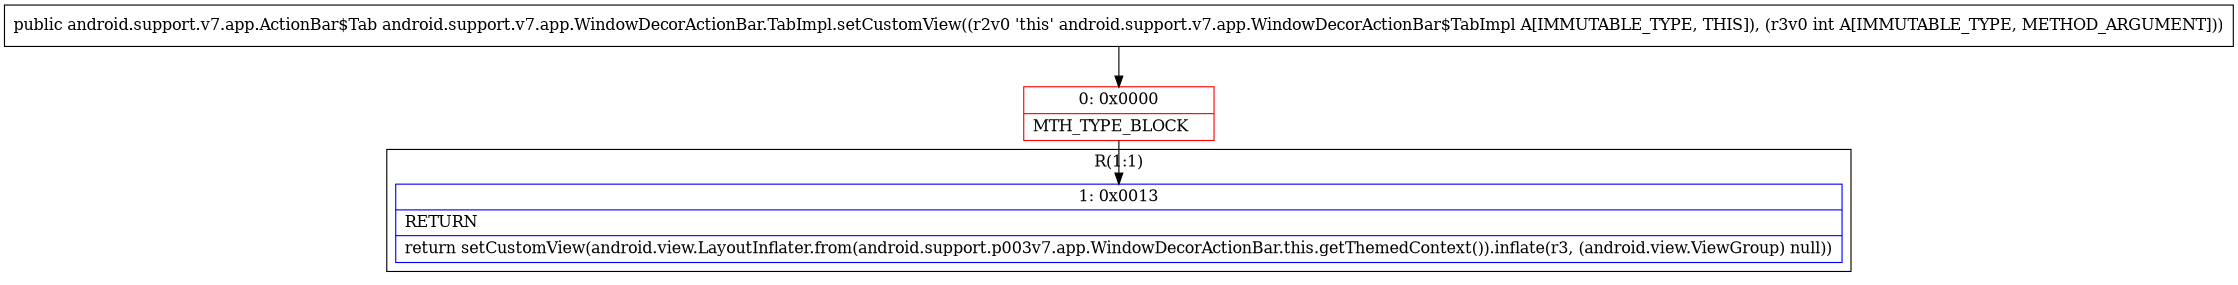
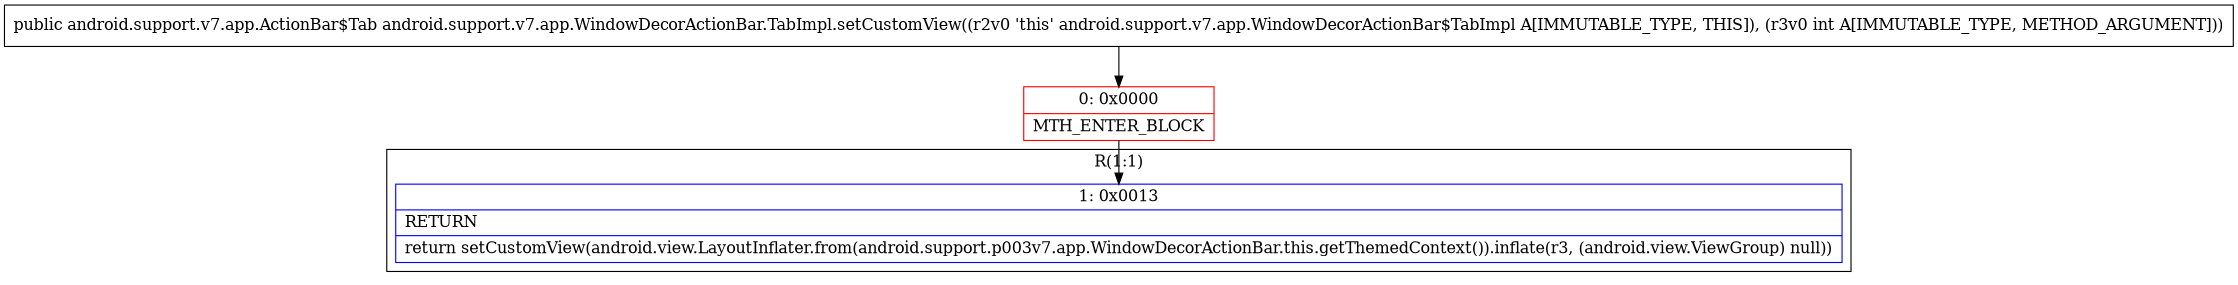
(1110, 126) -> (1119, 126)
